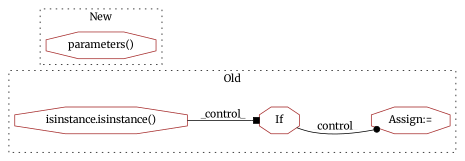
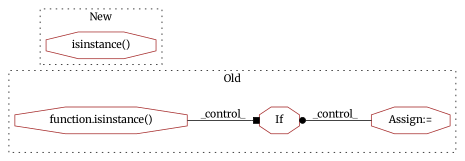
(101, 45) -> (101, 45)
(101, 120) -> (101, 120)
(335, 134) -> (339, 120)
